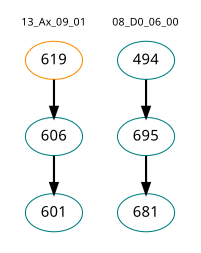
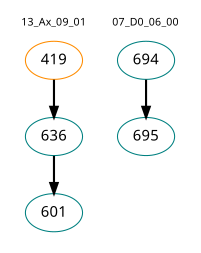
(146, 23) -> (146, 23)
(54, 60) -> (54, 60)
(146, 60) -> (146, 60)
(54, 137) -> (54, 137)
(146, 213) -> none
